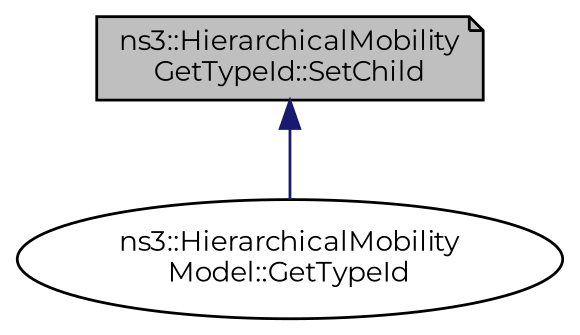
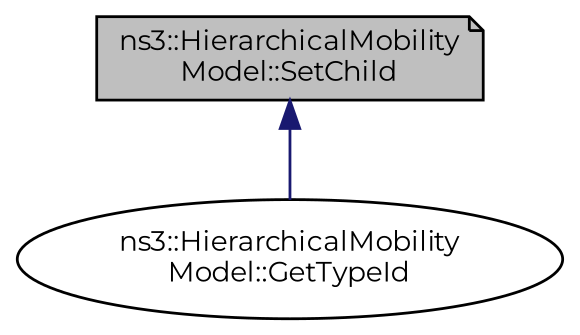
(290, 58) -> (290, 58)
